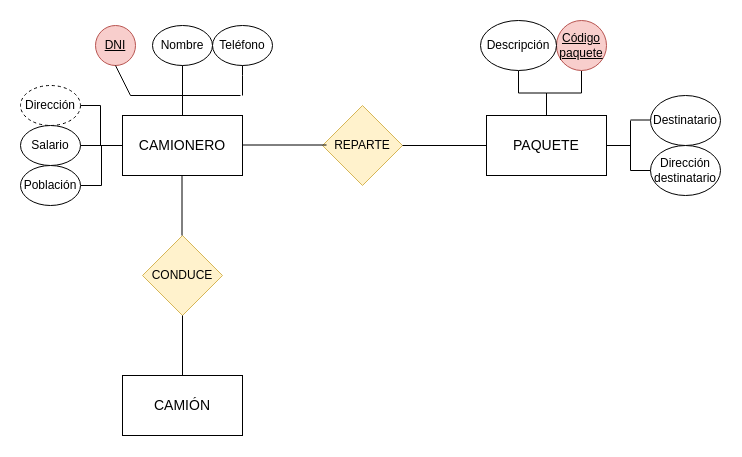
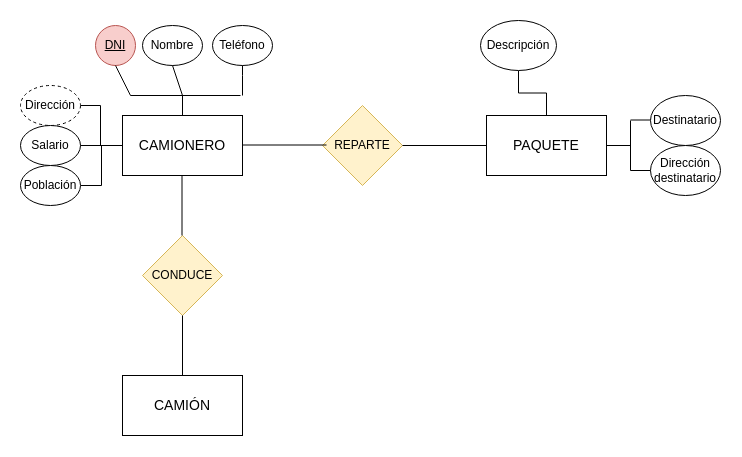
(183, 46) -> (173, 46)
(582, 46) -> none
(576, 93) -> none
